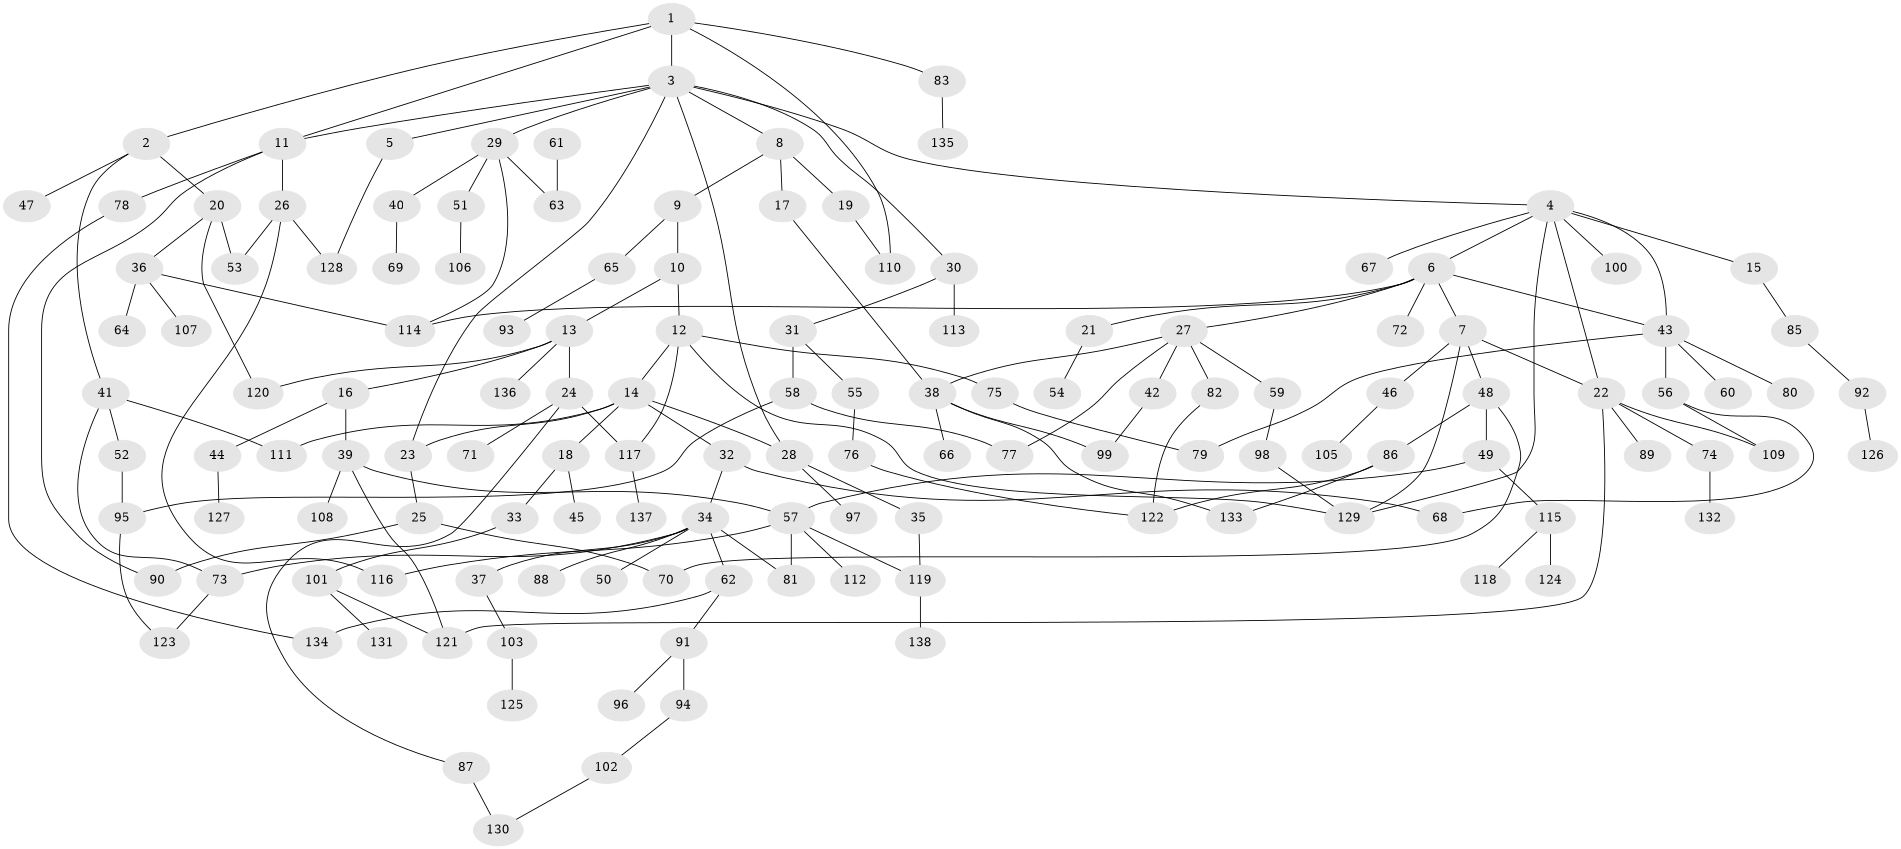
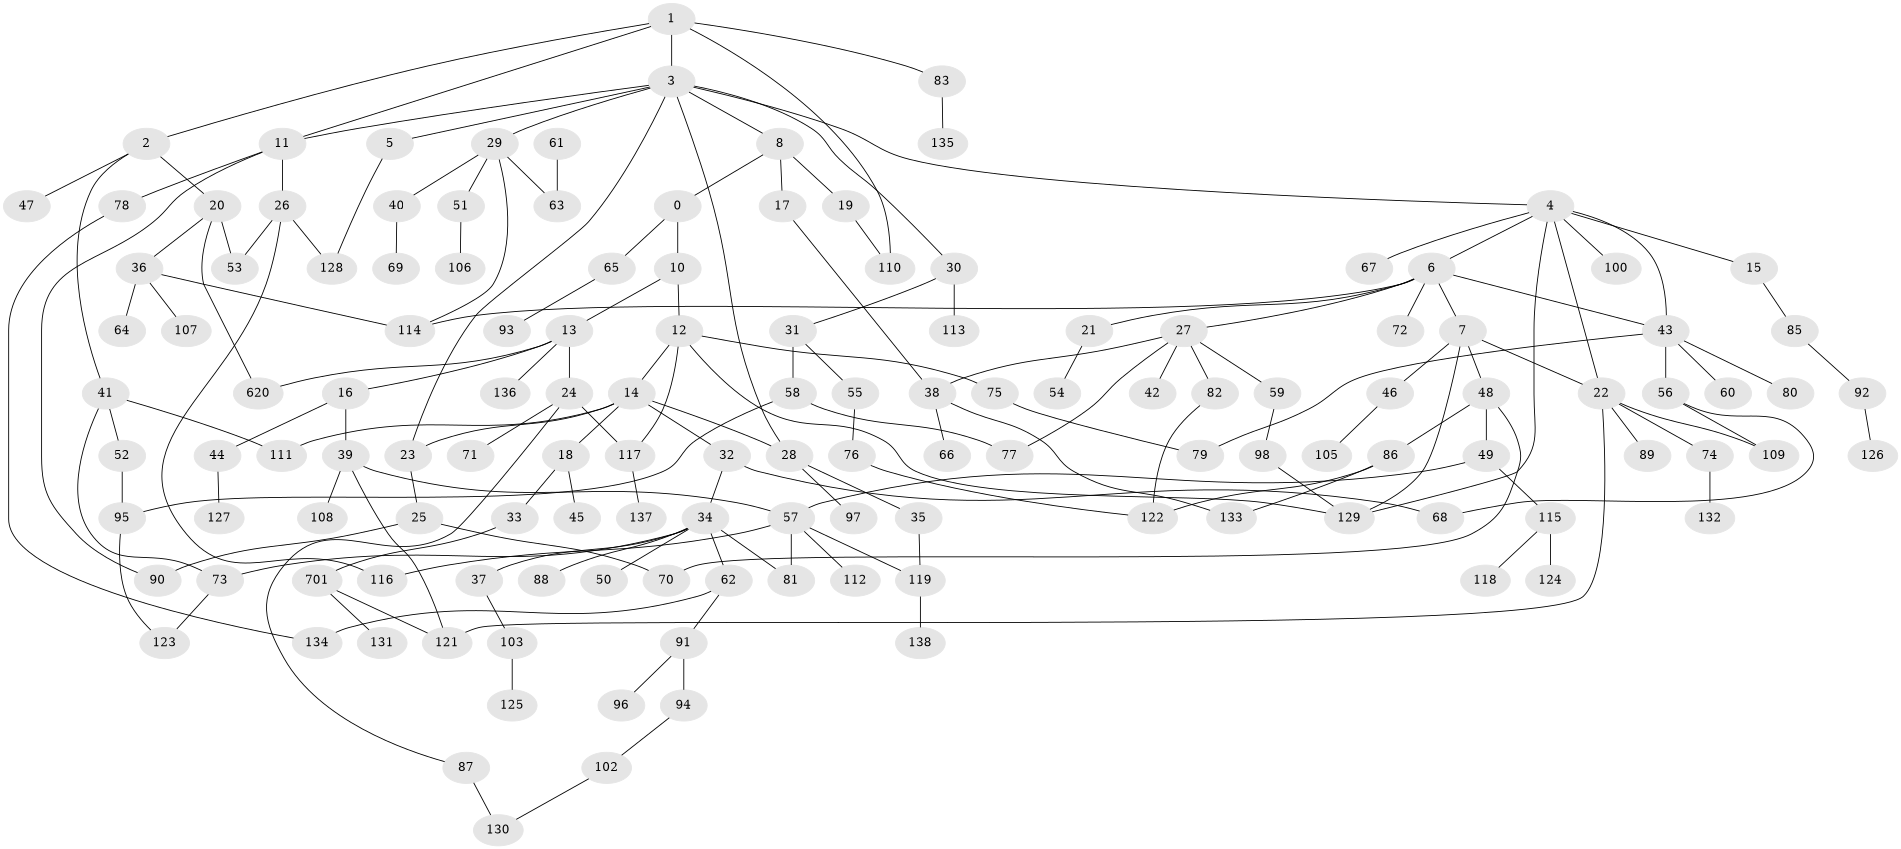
(678, 206) -> (678, 206)
(258, 393) -> (258, 393)
(1105, 456) -> none
(317, 581) -> (317, 581)
